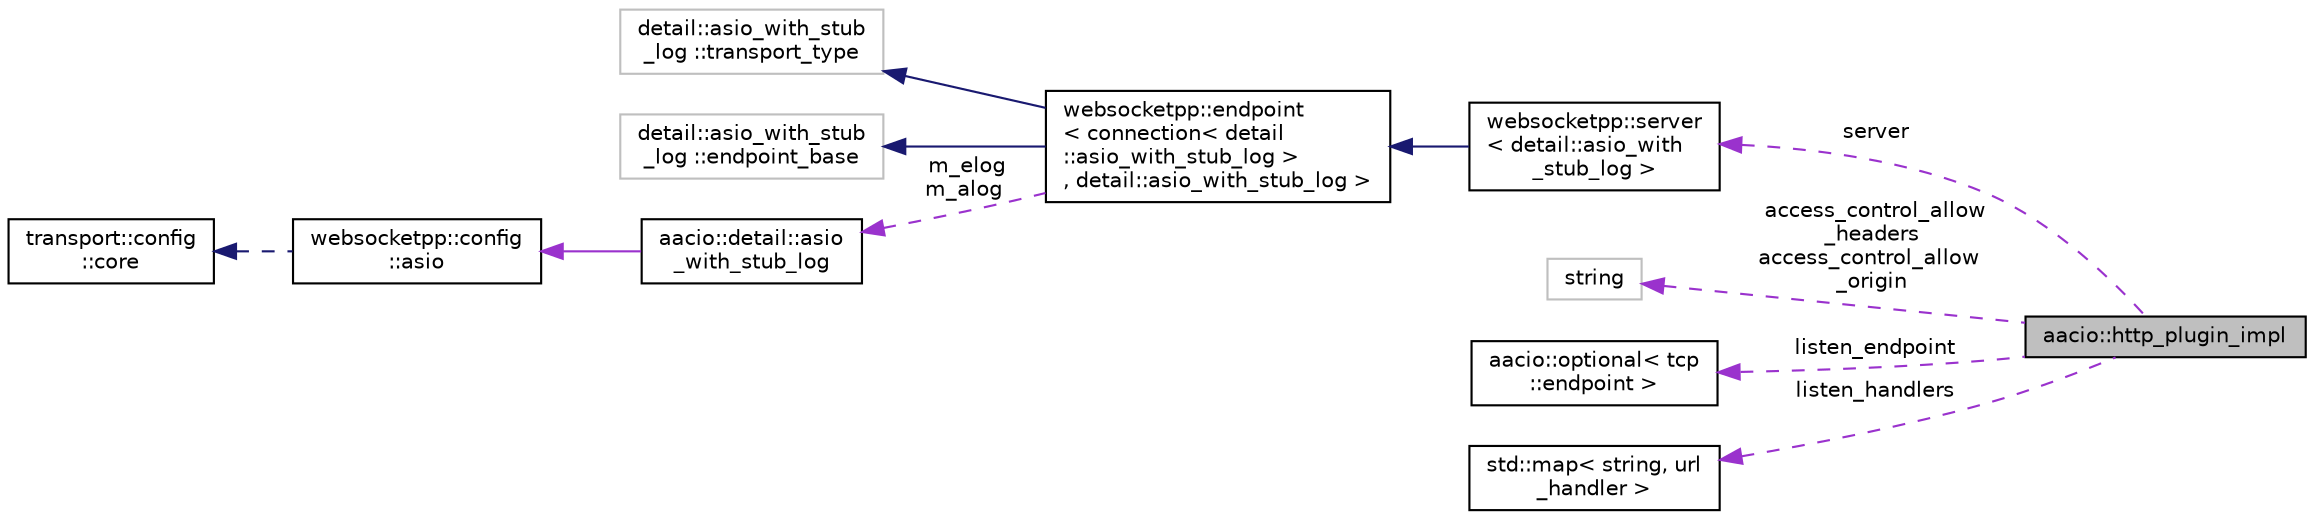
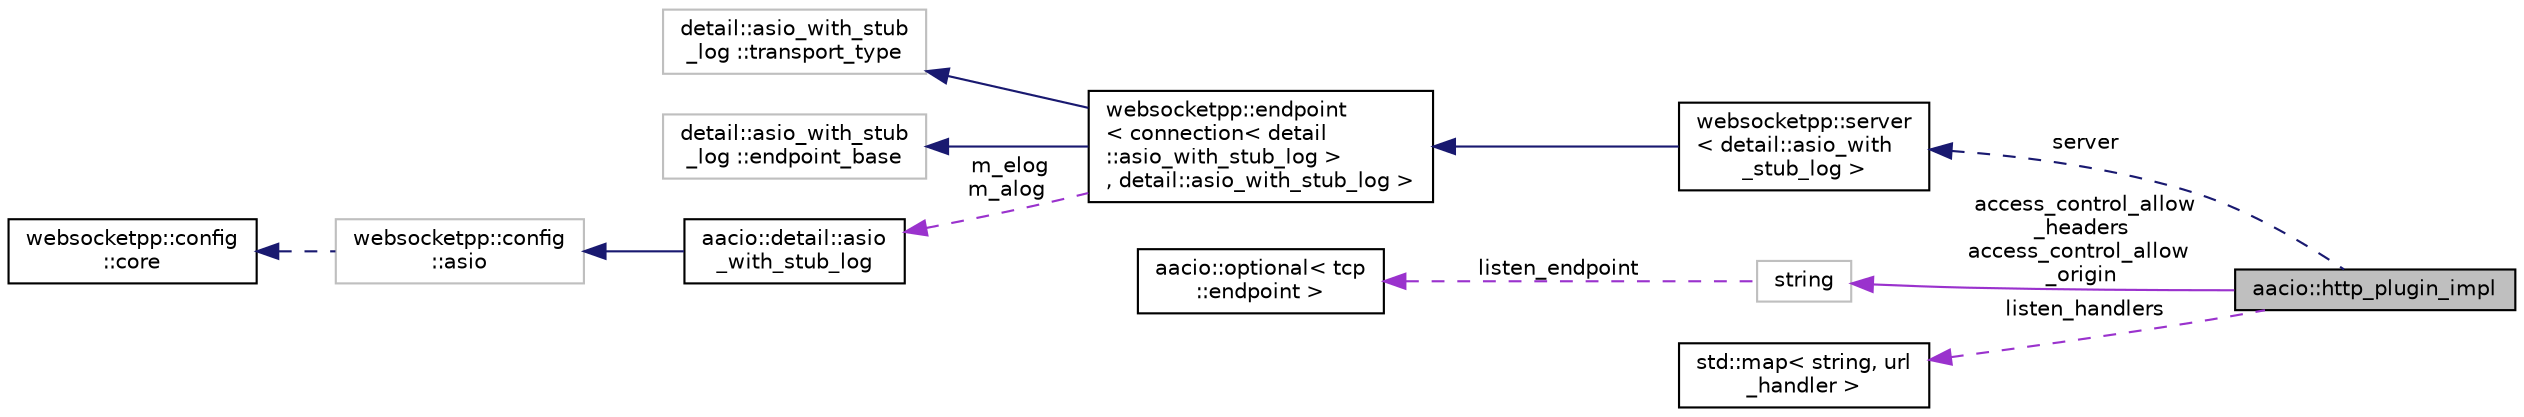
(1964, 185) -> (2157, 182)
(111, 251) -> (133, 251)
(417, 251) -> (460, 251)
(602, 251) -> (645, 251)
(1844, 304) -> (2054, 289)
(1883, 367) -> (1581, 281)
